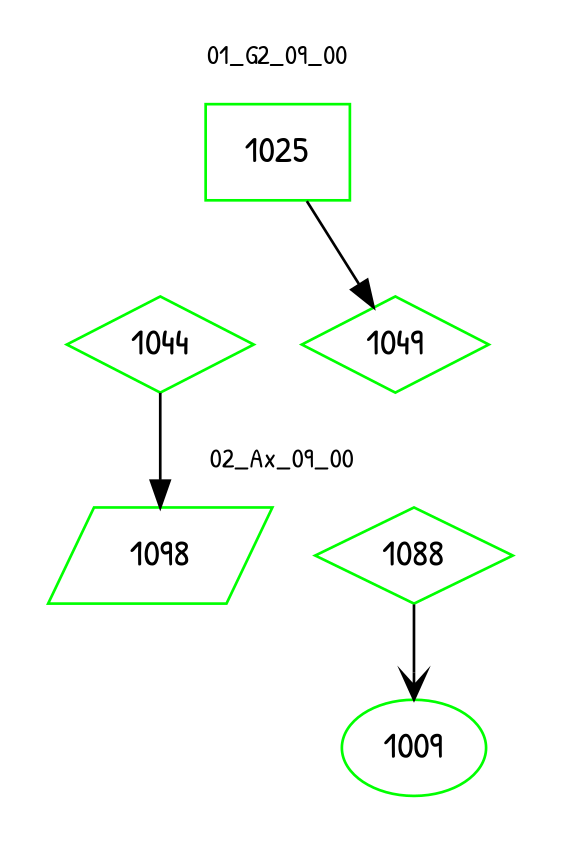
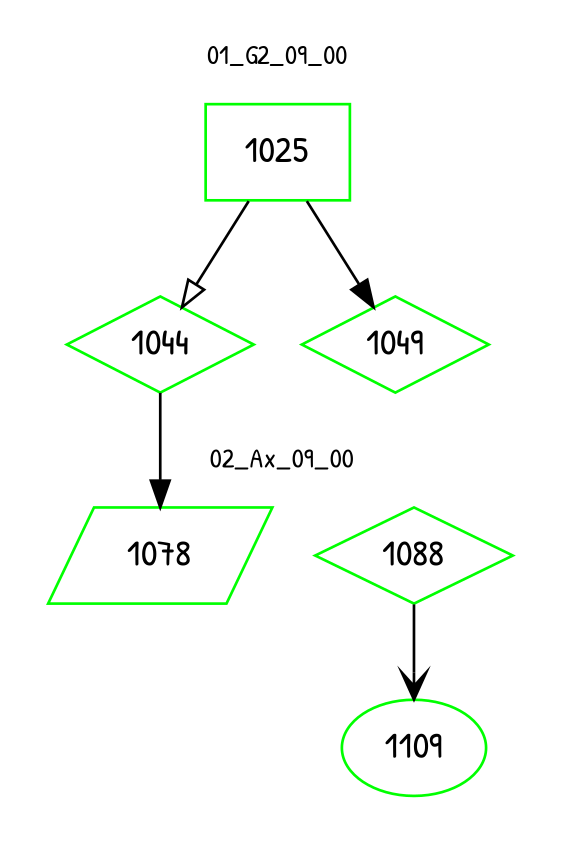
none -> (223, 243)
(160, 556) -> (160, 556)
(414, 748) -> (414, 748)
